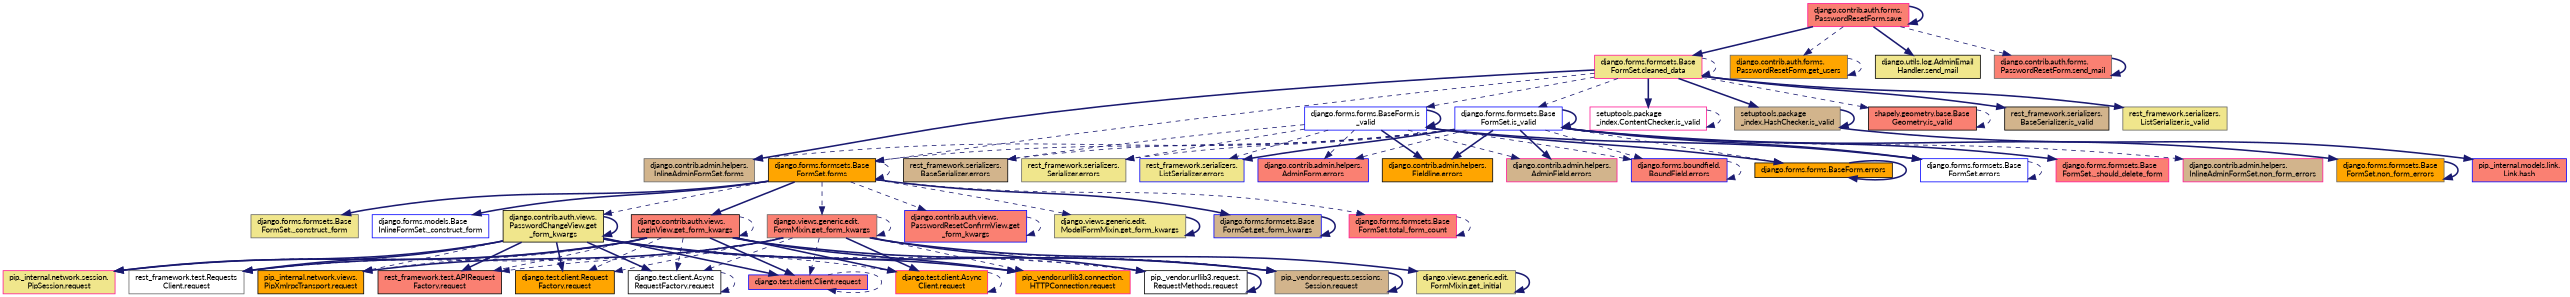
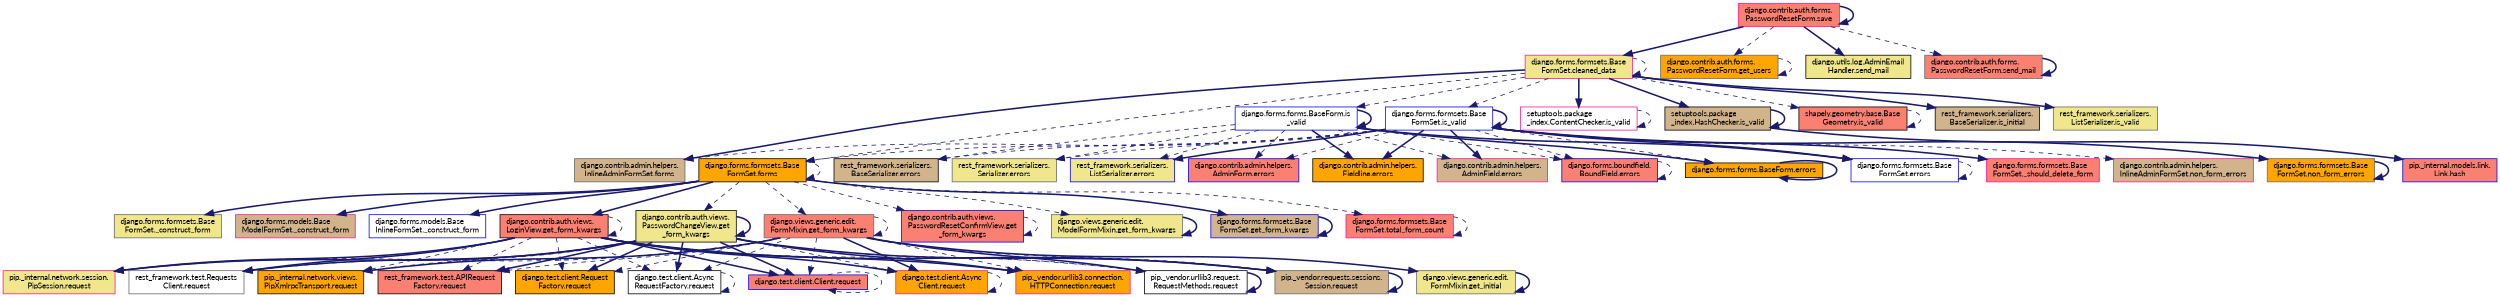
(1787, 119) -> (1718, 119)
(2057, 119) -> (1987, 119)
none -> (295, 226)
